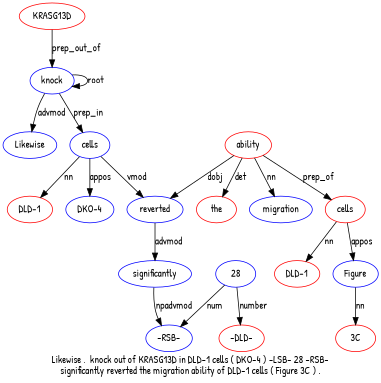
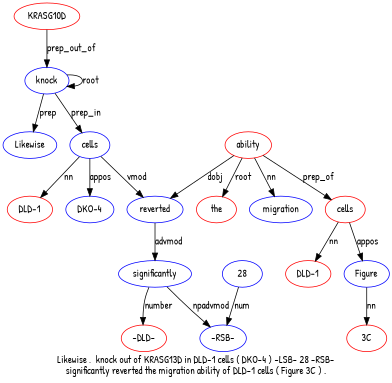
(52, 16) -> (47, 16)
(52, 113) -> (48, 113)
(241, 177) -> (243, 177)
(238, 302) -> (144, 302)
